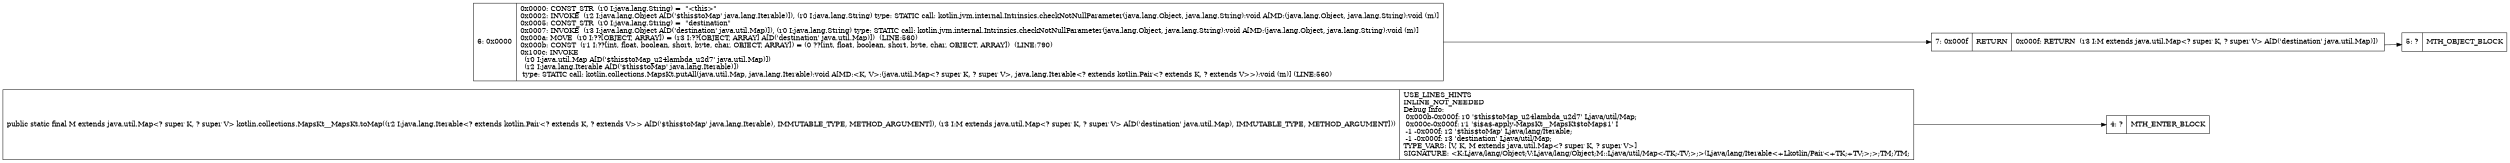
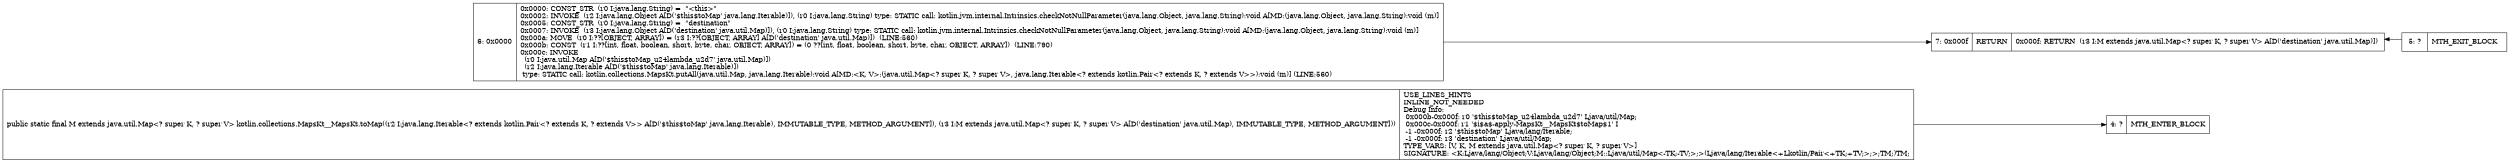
(2465, 42) -> (2465, 42)
(2391, 45) -> (2396, 39)
(552, 53) -> (552, 53)
